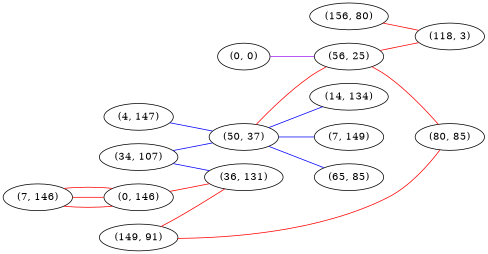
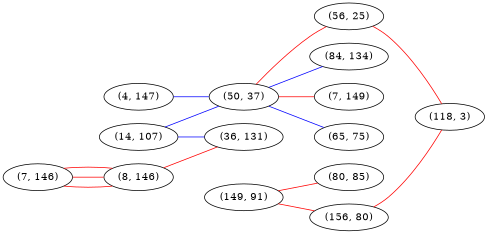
(244, 57) -> none
(408, 93) -> none
(349, 97) -> (349, 57)
(296, 137) -> (296, 97)
(139, 157) -> (139, 137)
(349, 177) -> (349, 137)
(139, 197) -> (139, 177)
(193, 208) -> (296, 207)
